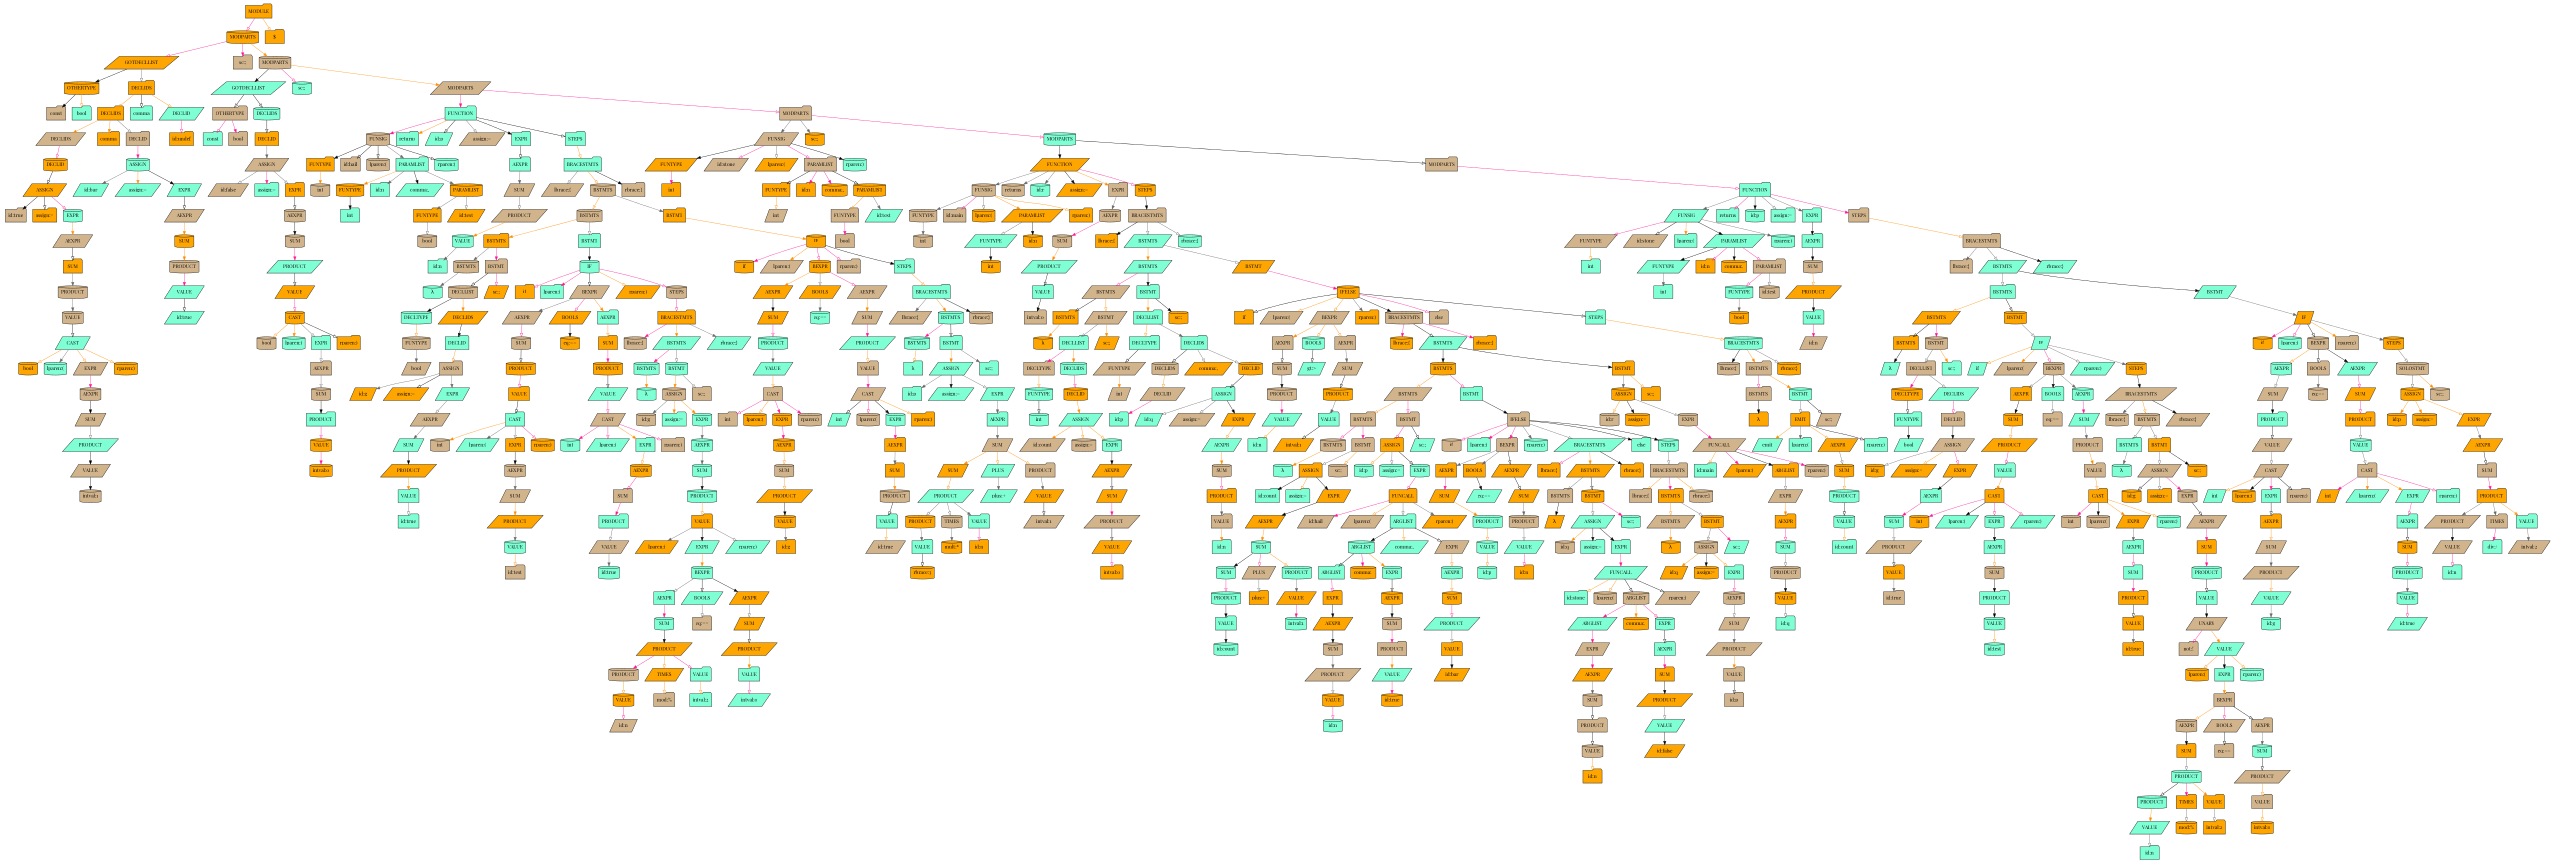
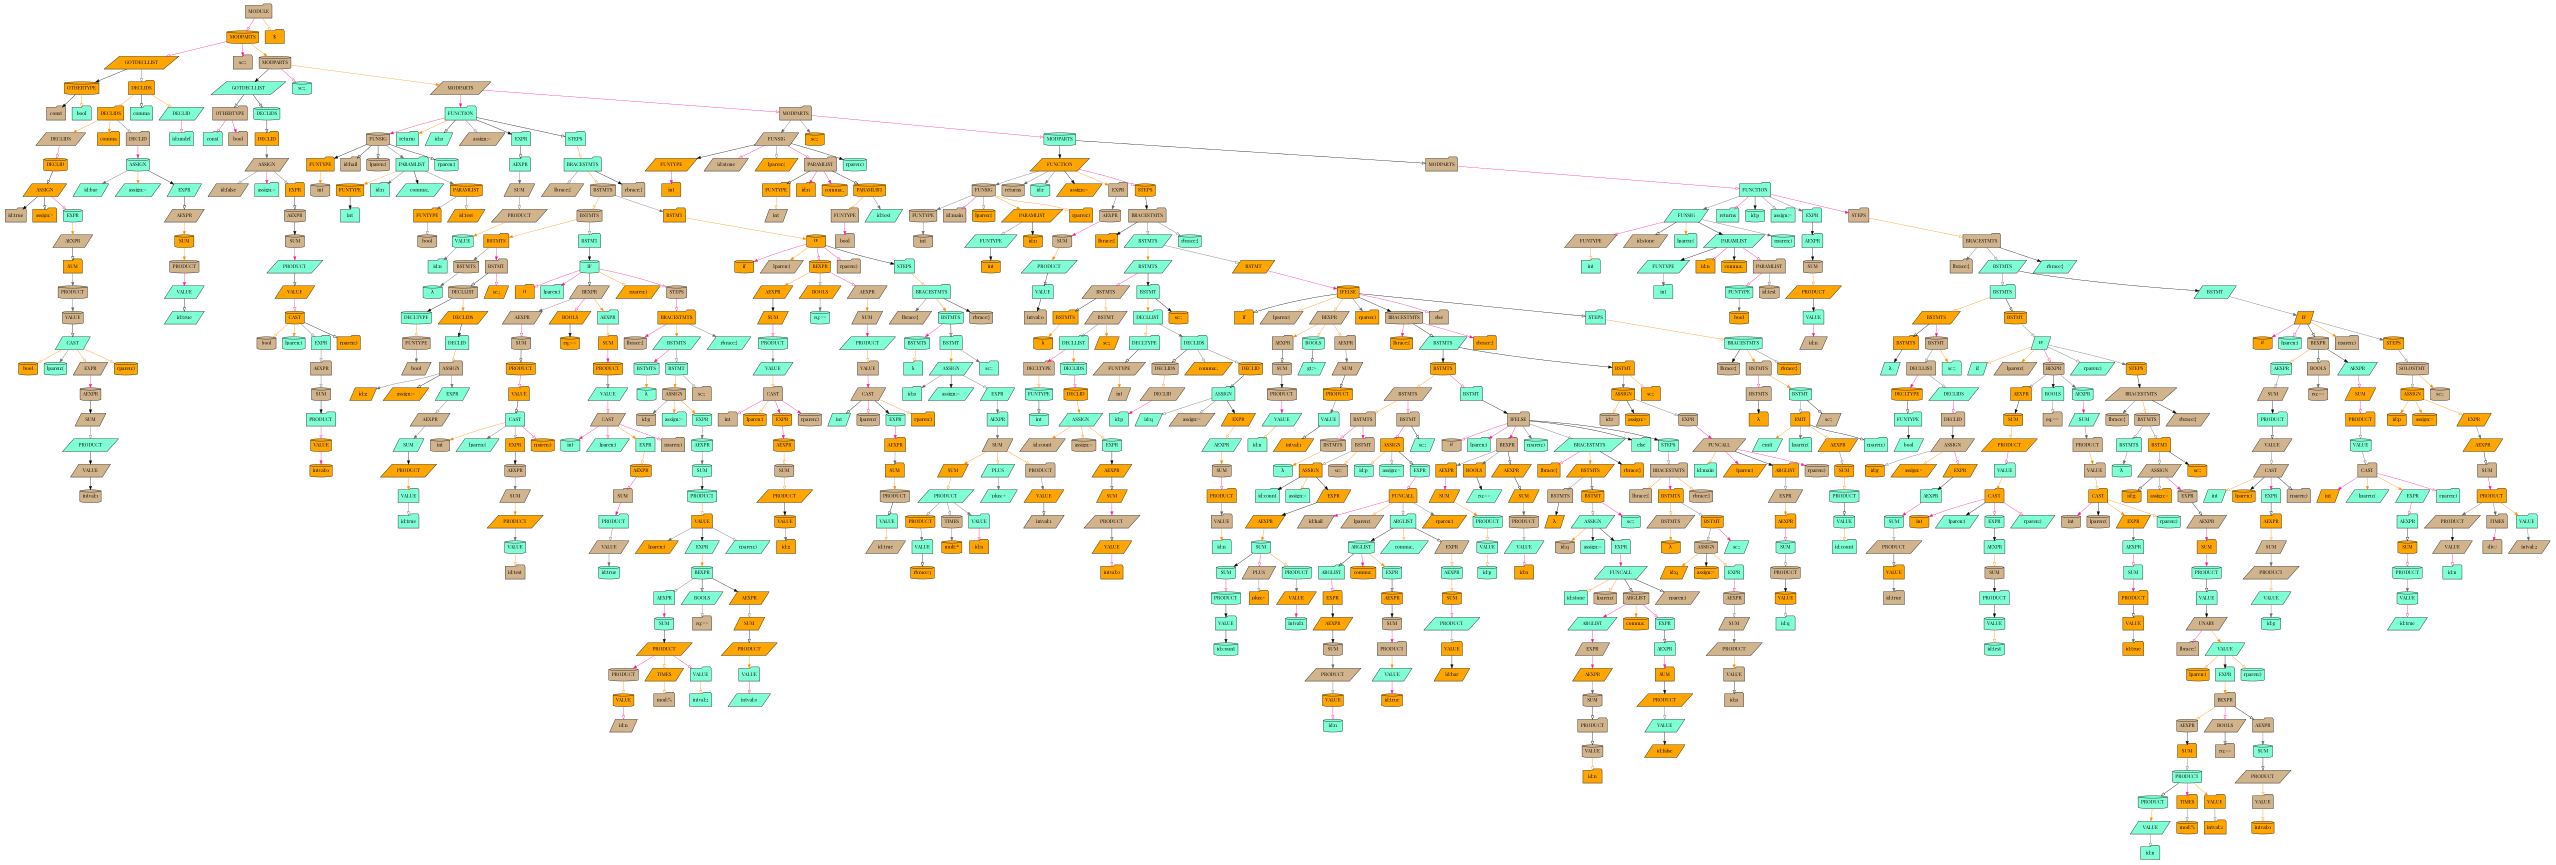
(259, 12) -> (259, 12)
(182, 139) -> (182, 139)
(2492, 547) -> (2492, 547)
(2189, 649) -> (2188, 649)
